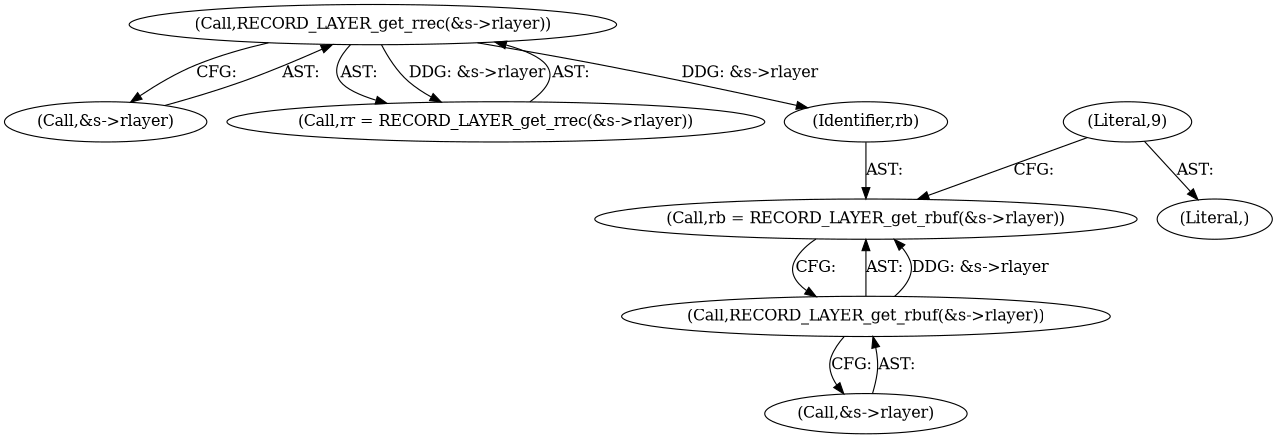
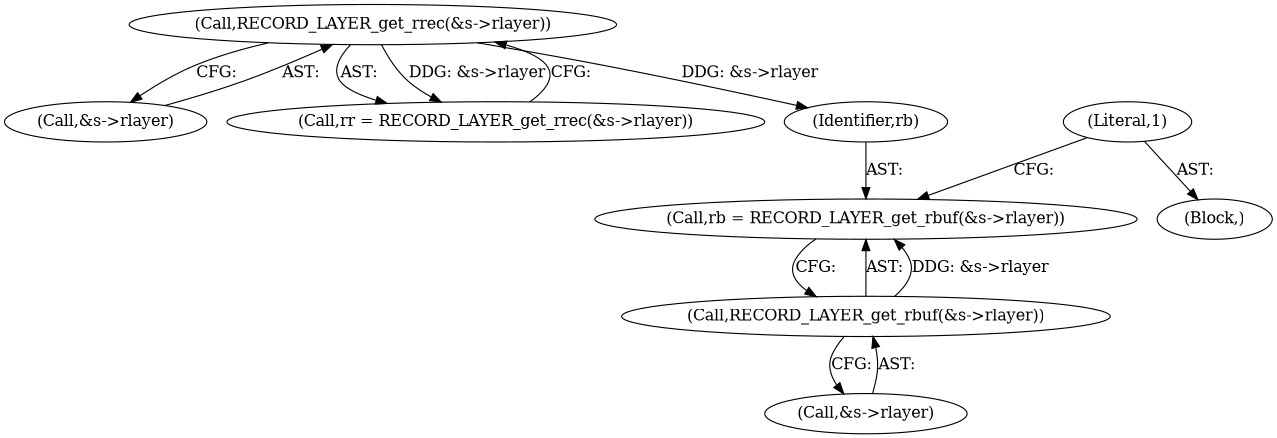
(574, 73) -> (574, 73)
(1128, 122) -> (1128, 122)
(1215, 219) -> (1215, 219)
